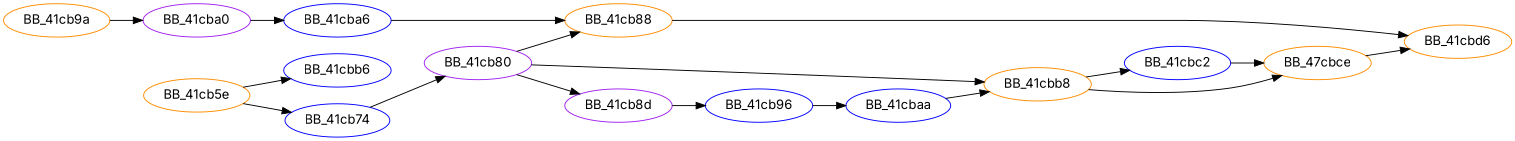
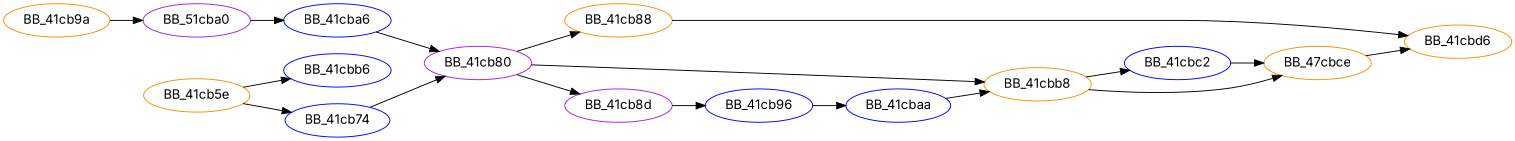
(197, 20) -> (197, 20)
(473, 20) -> (403, 40)
